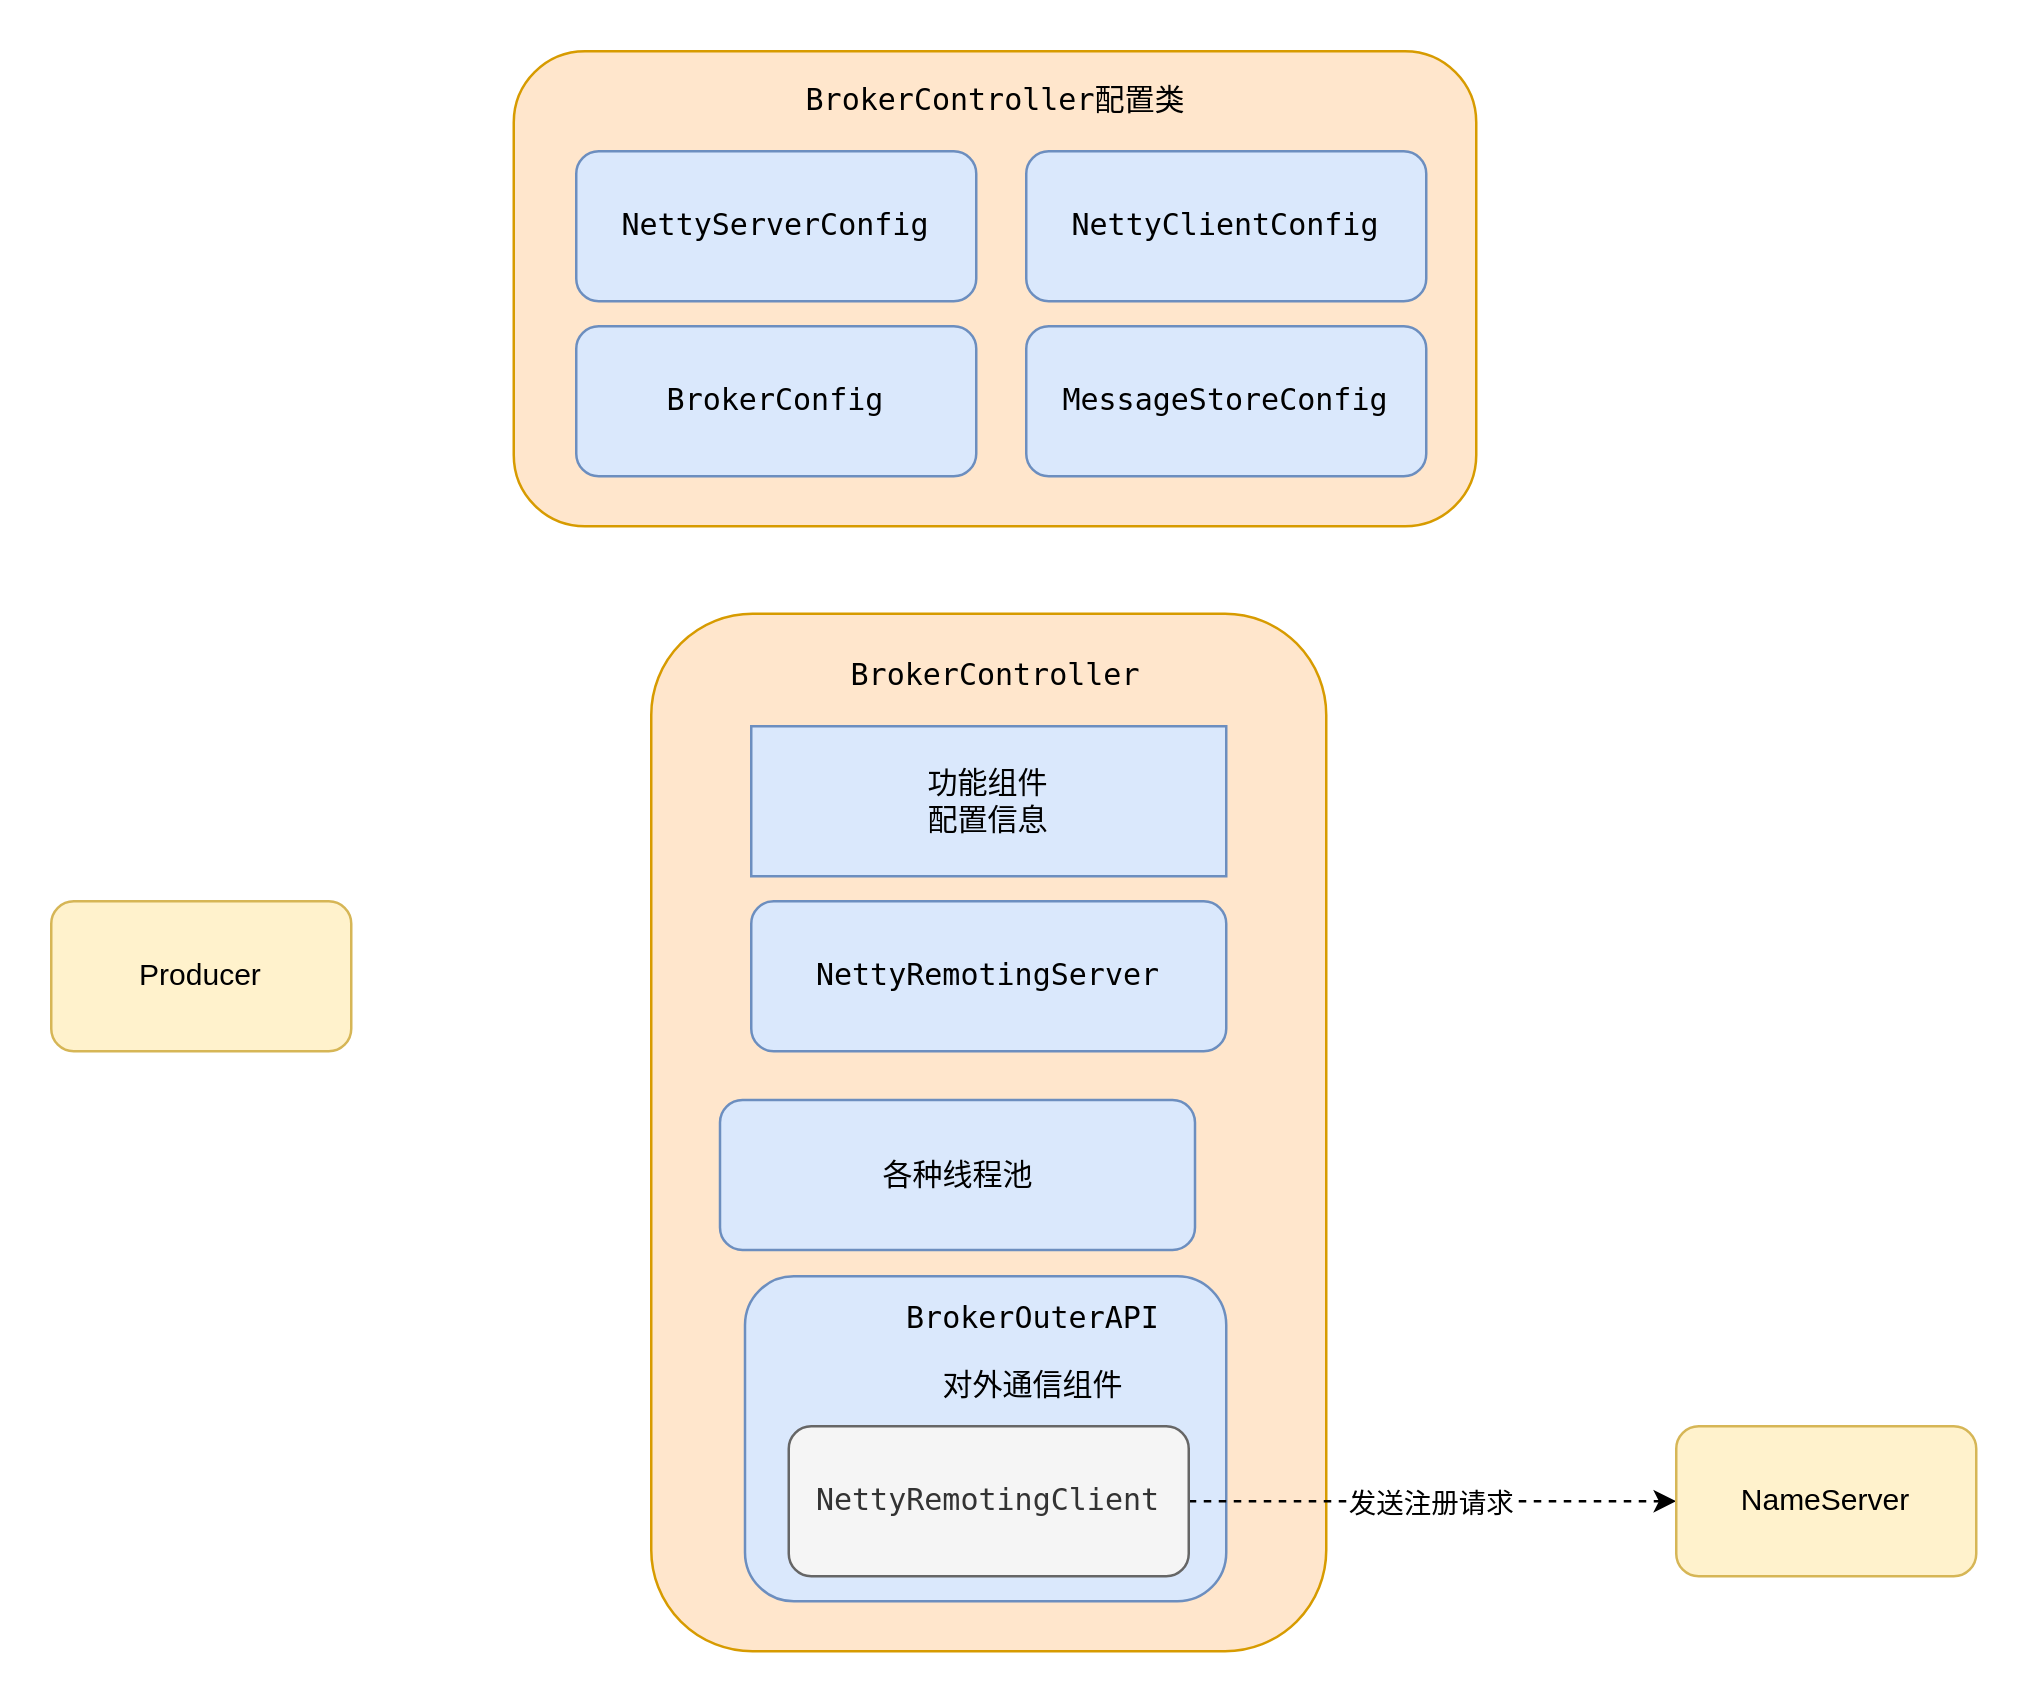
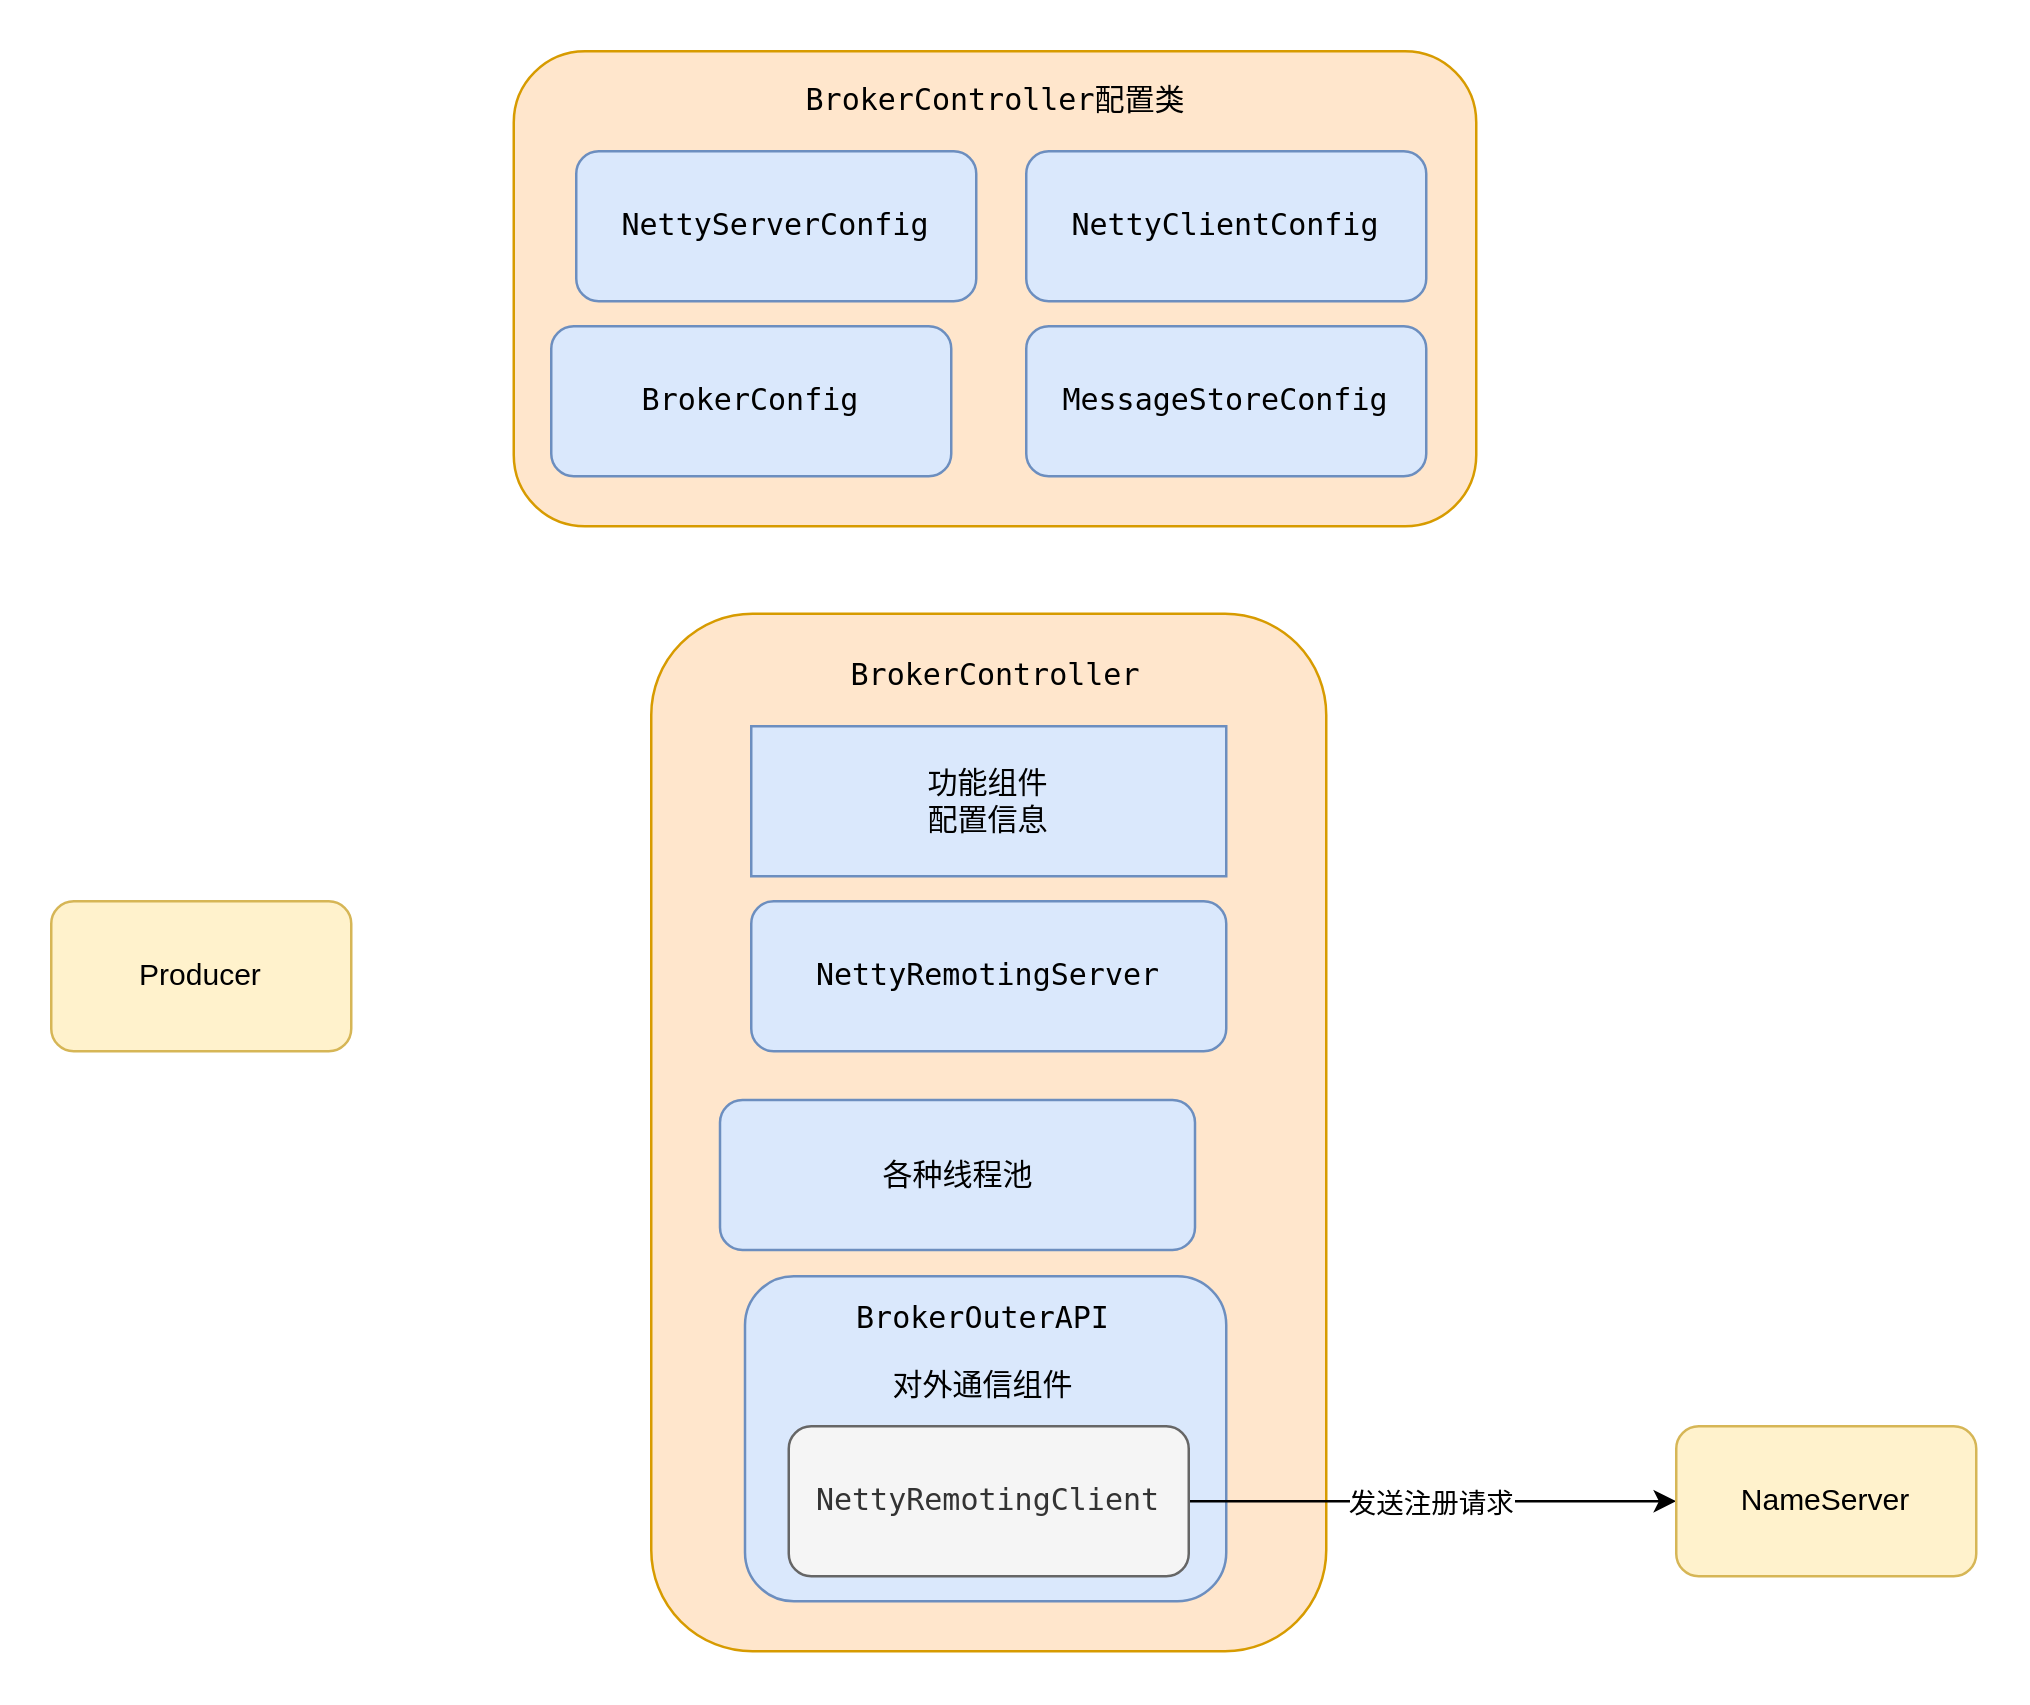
(776, 401) -> (751, 401)
(1033, 1351) -> (983, 1351)
(1272, 1501) -> (1272, 1501)
